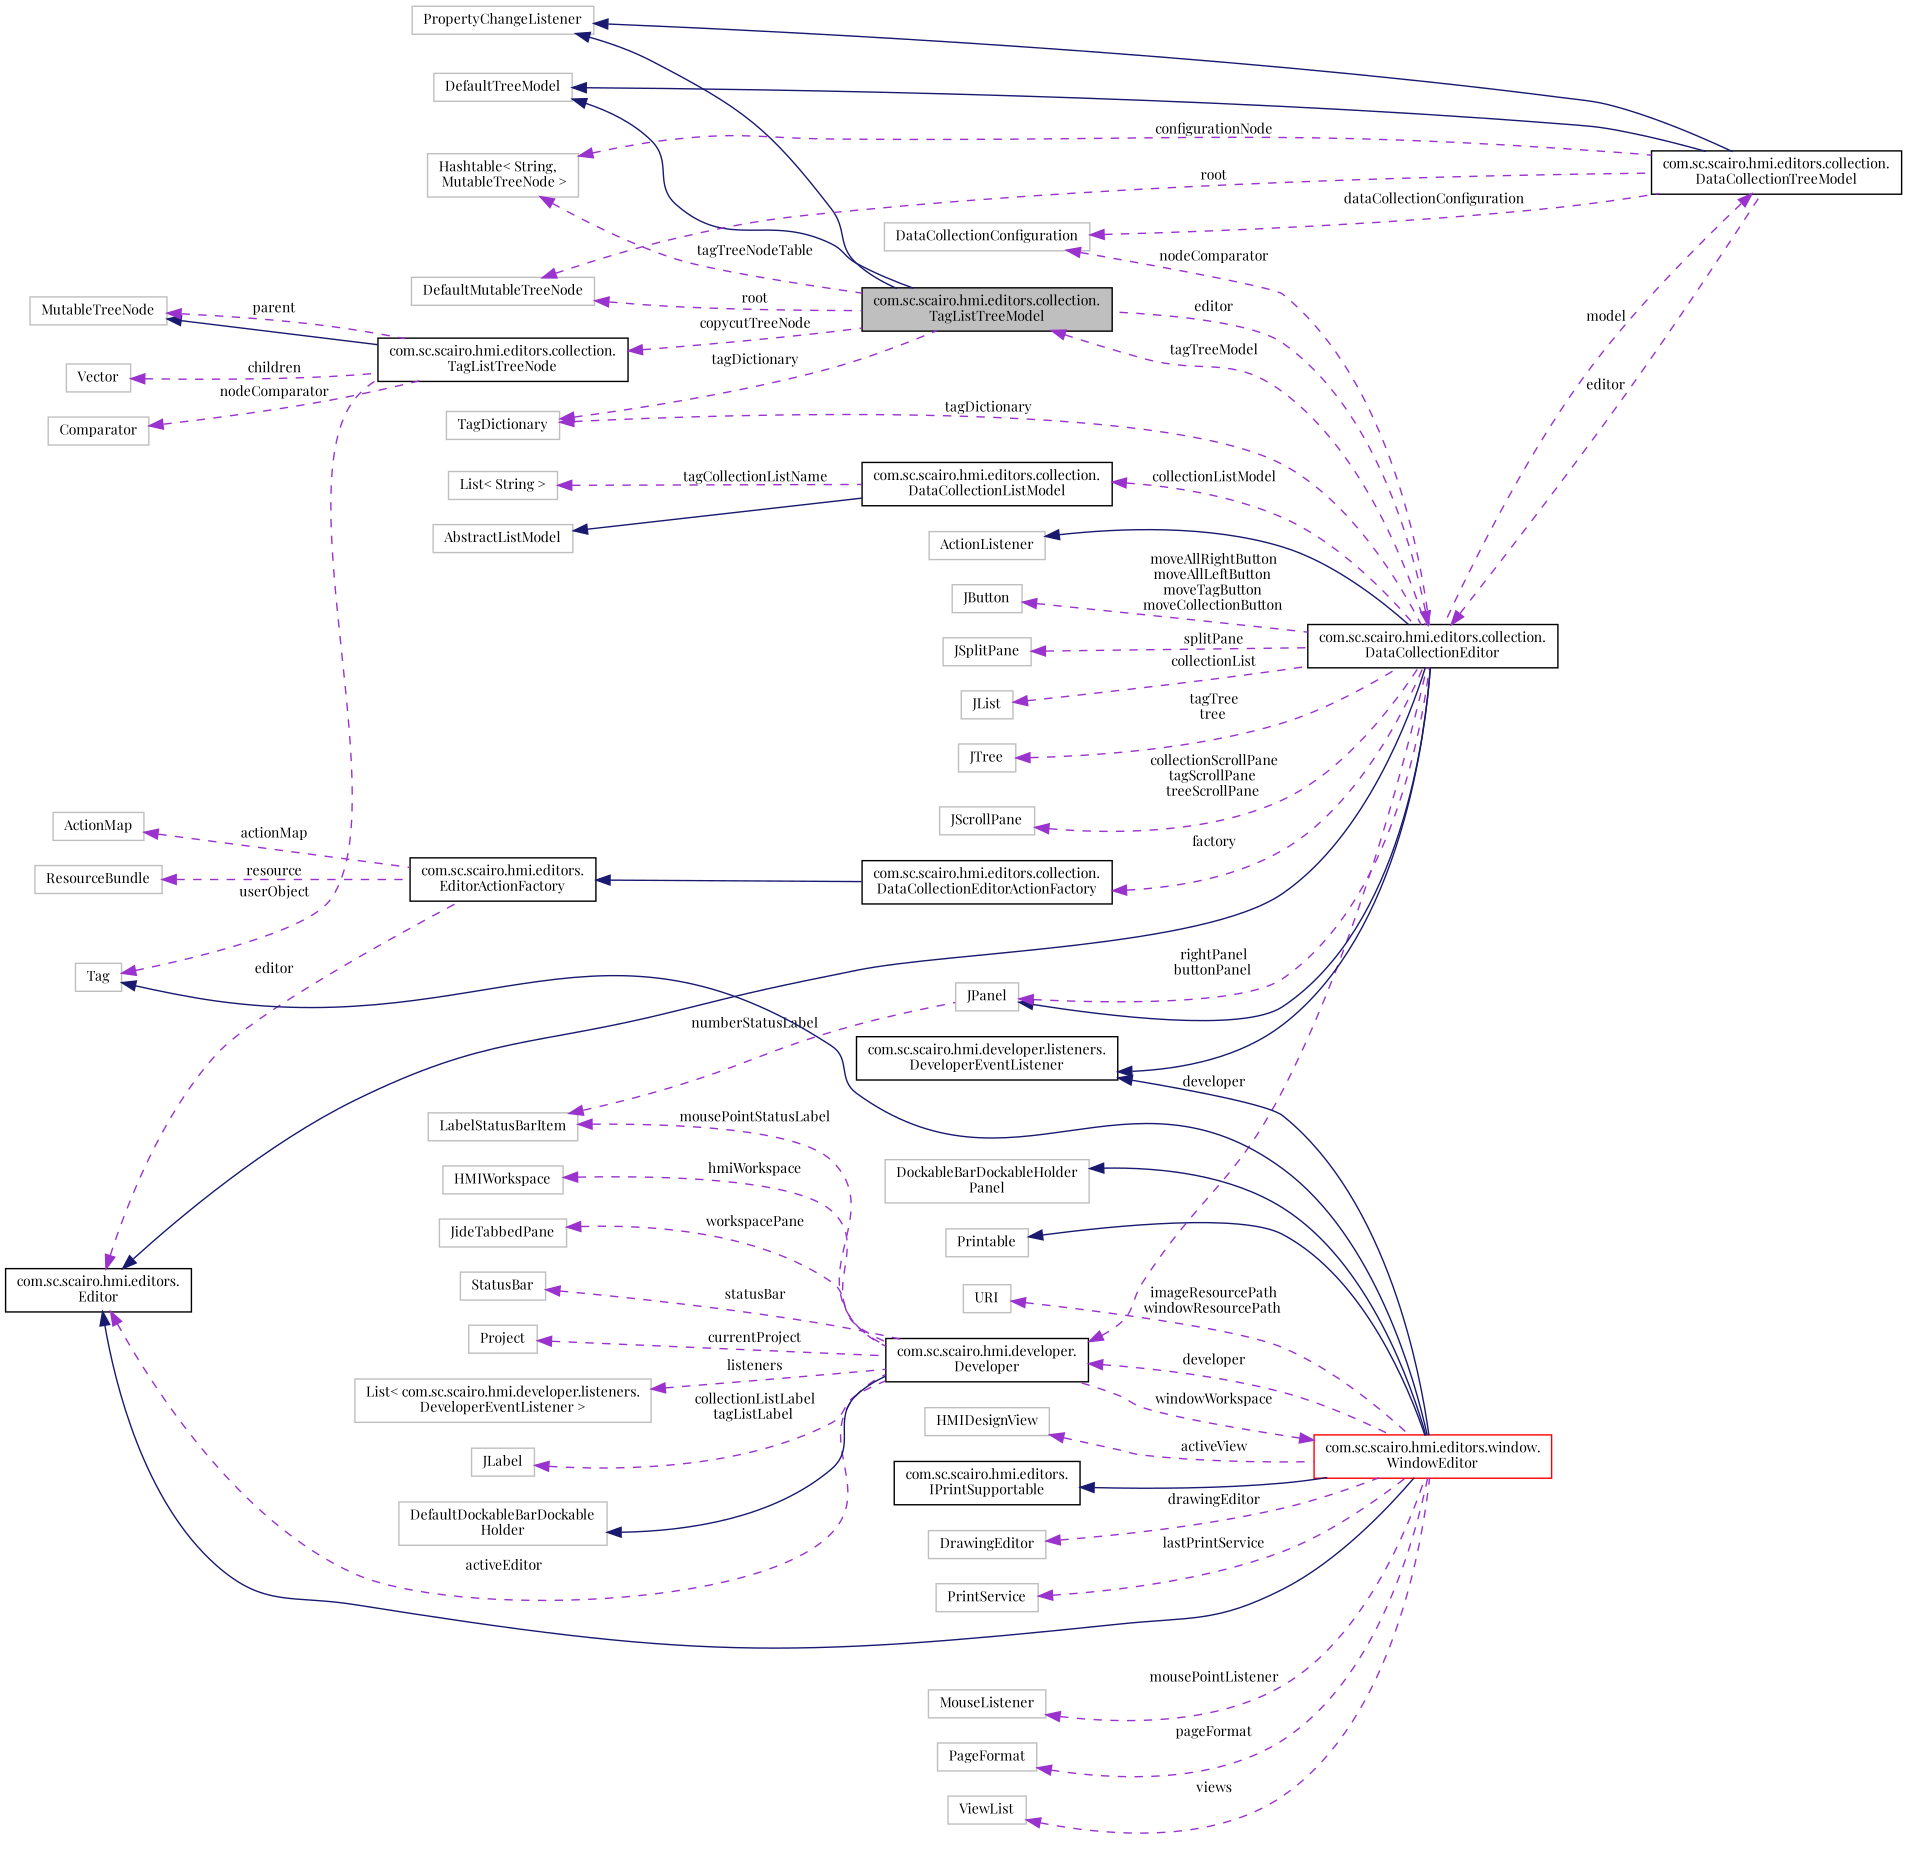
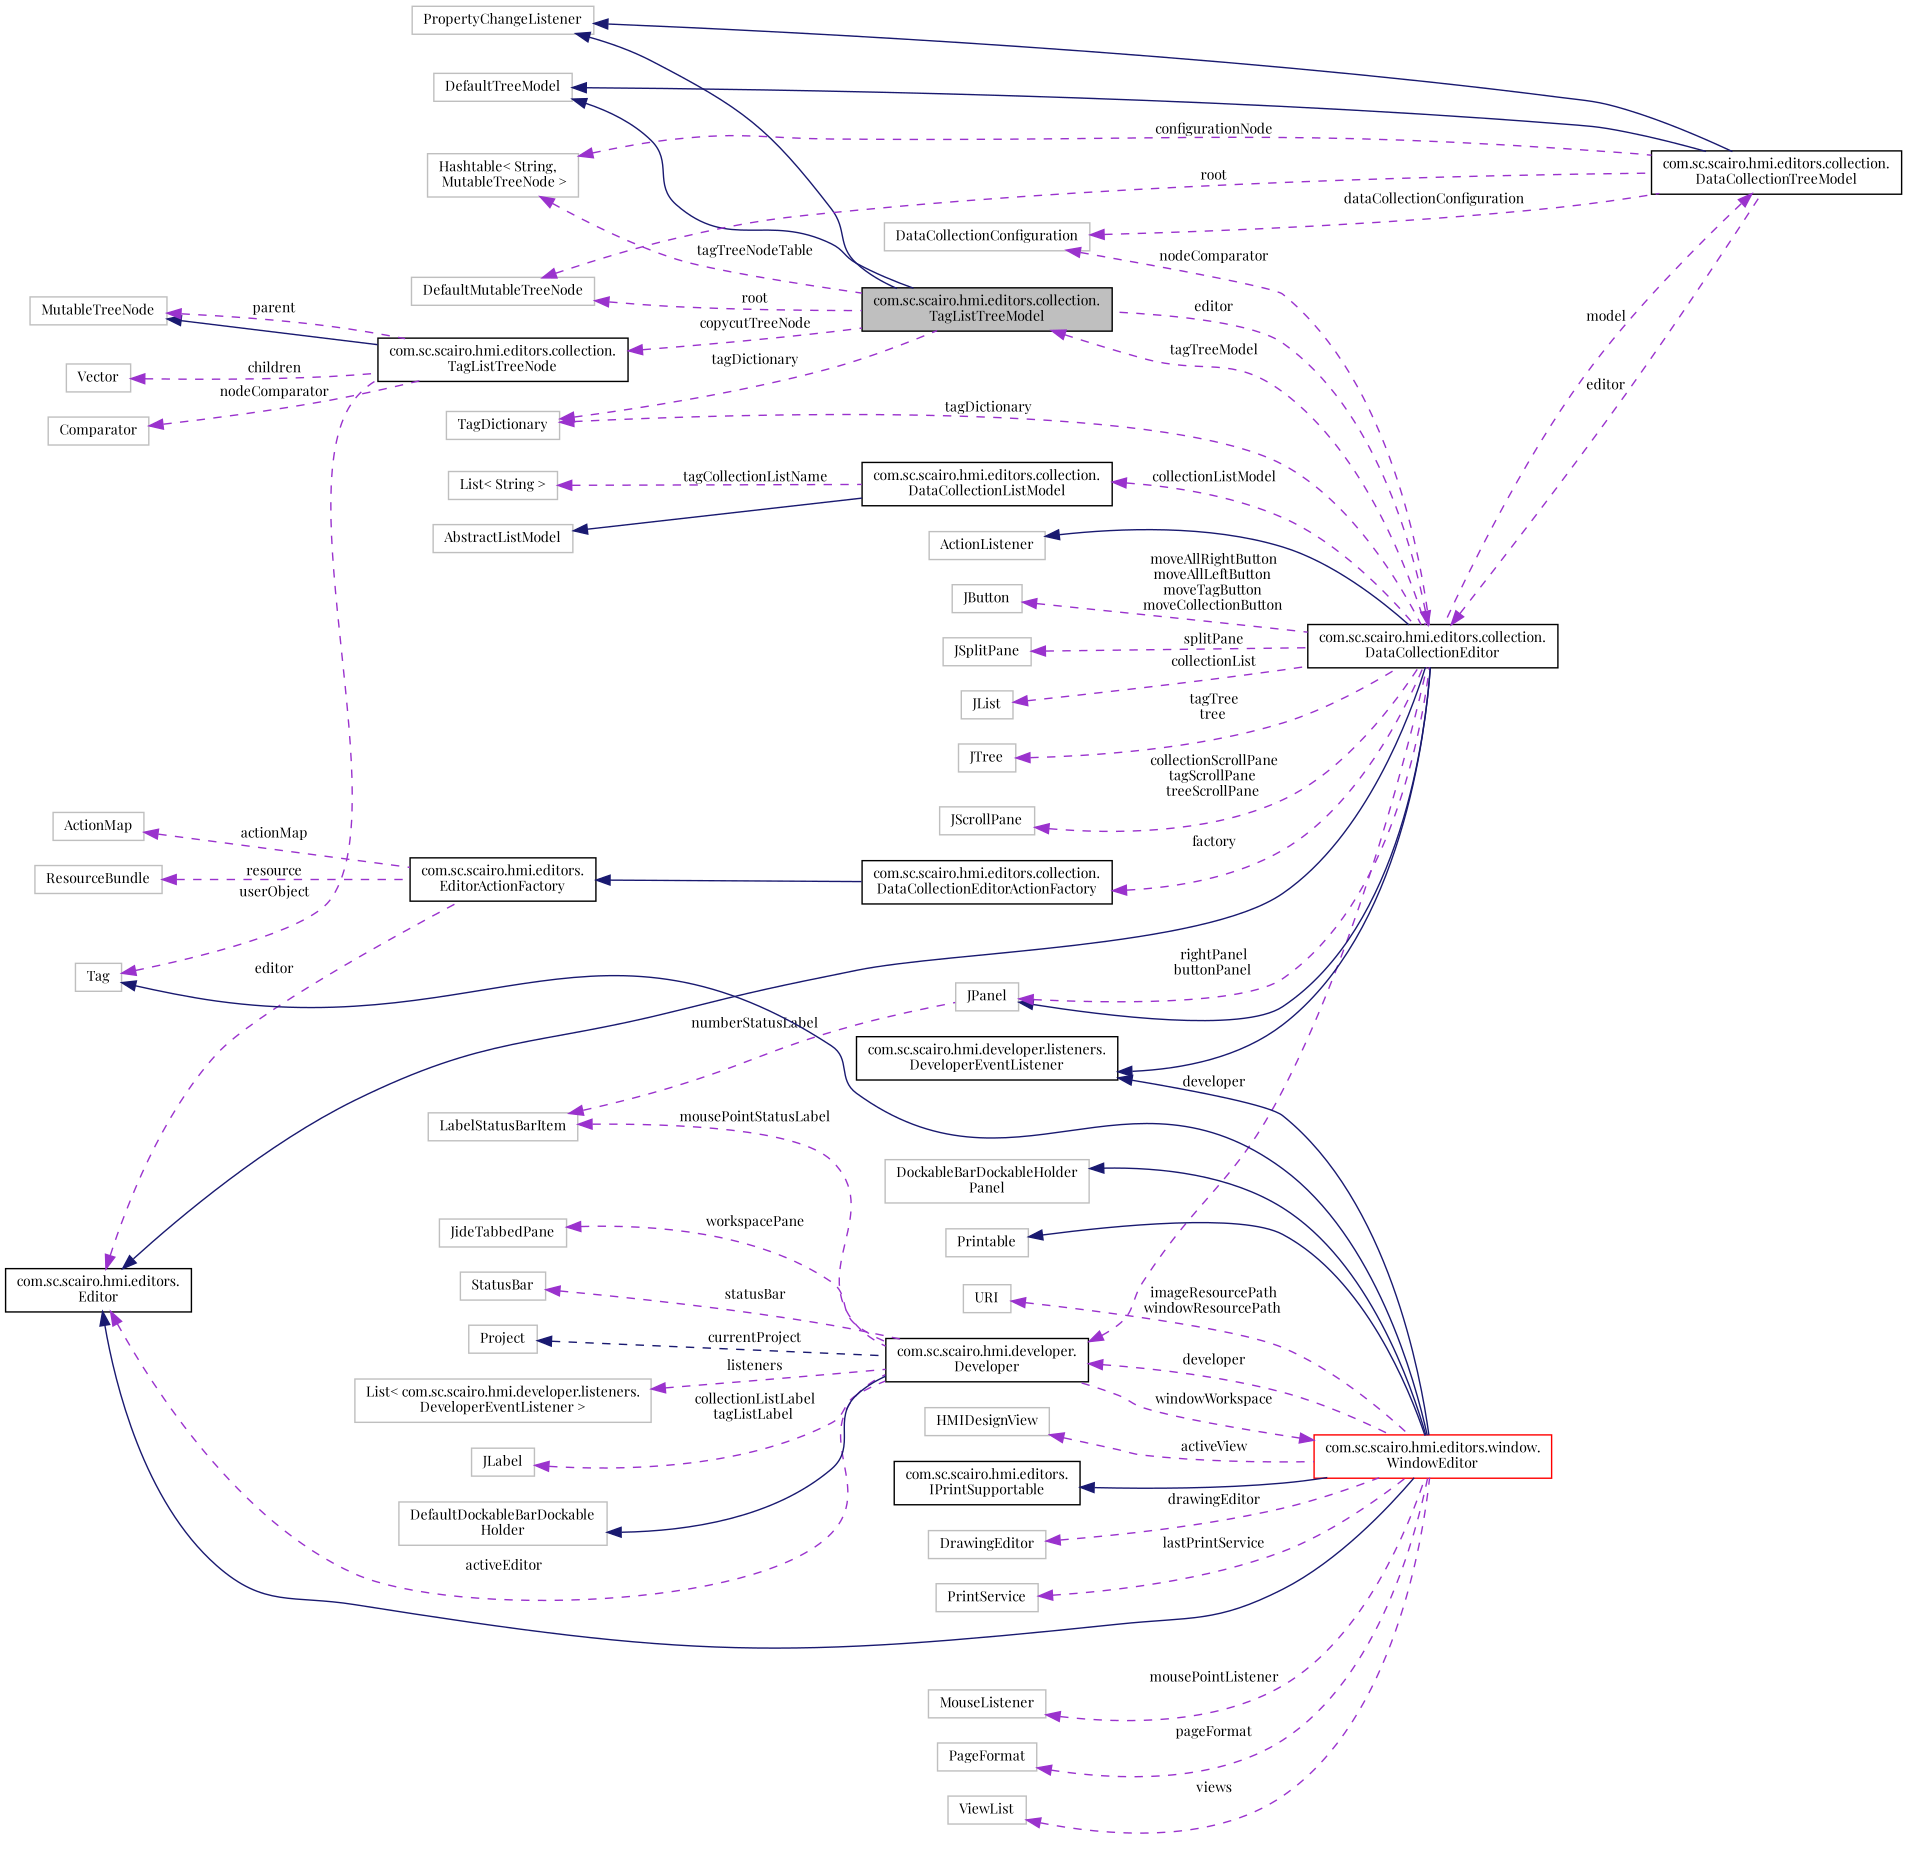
(503, 1180) -> none
(719, 1349) -> (719, 1349)
